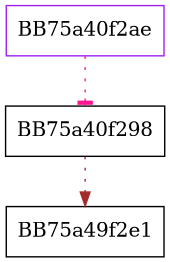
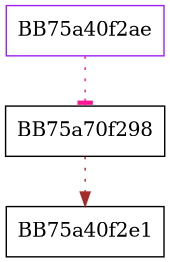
(85, 131) -> (85, 131)
(85, 232) -> (85, 232)
